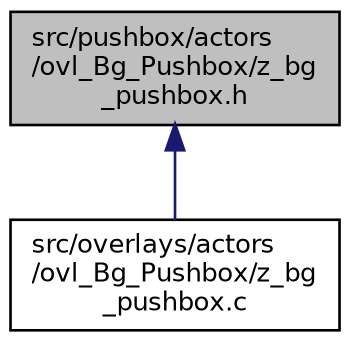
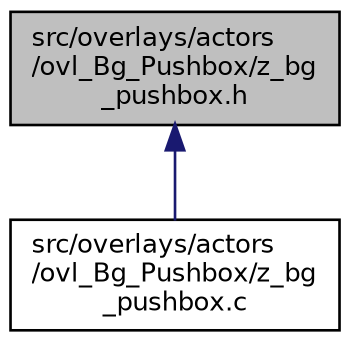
(175, 68) -> (175, 68)
